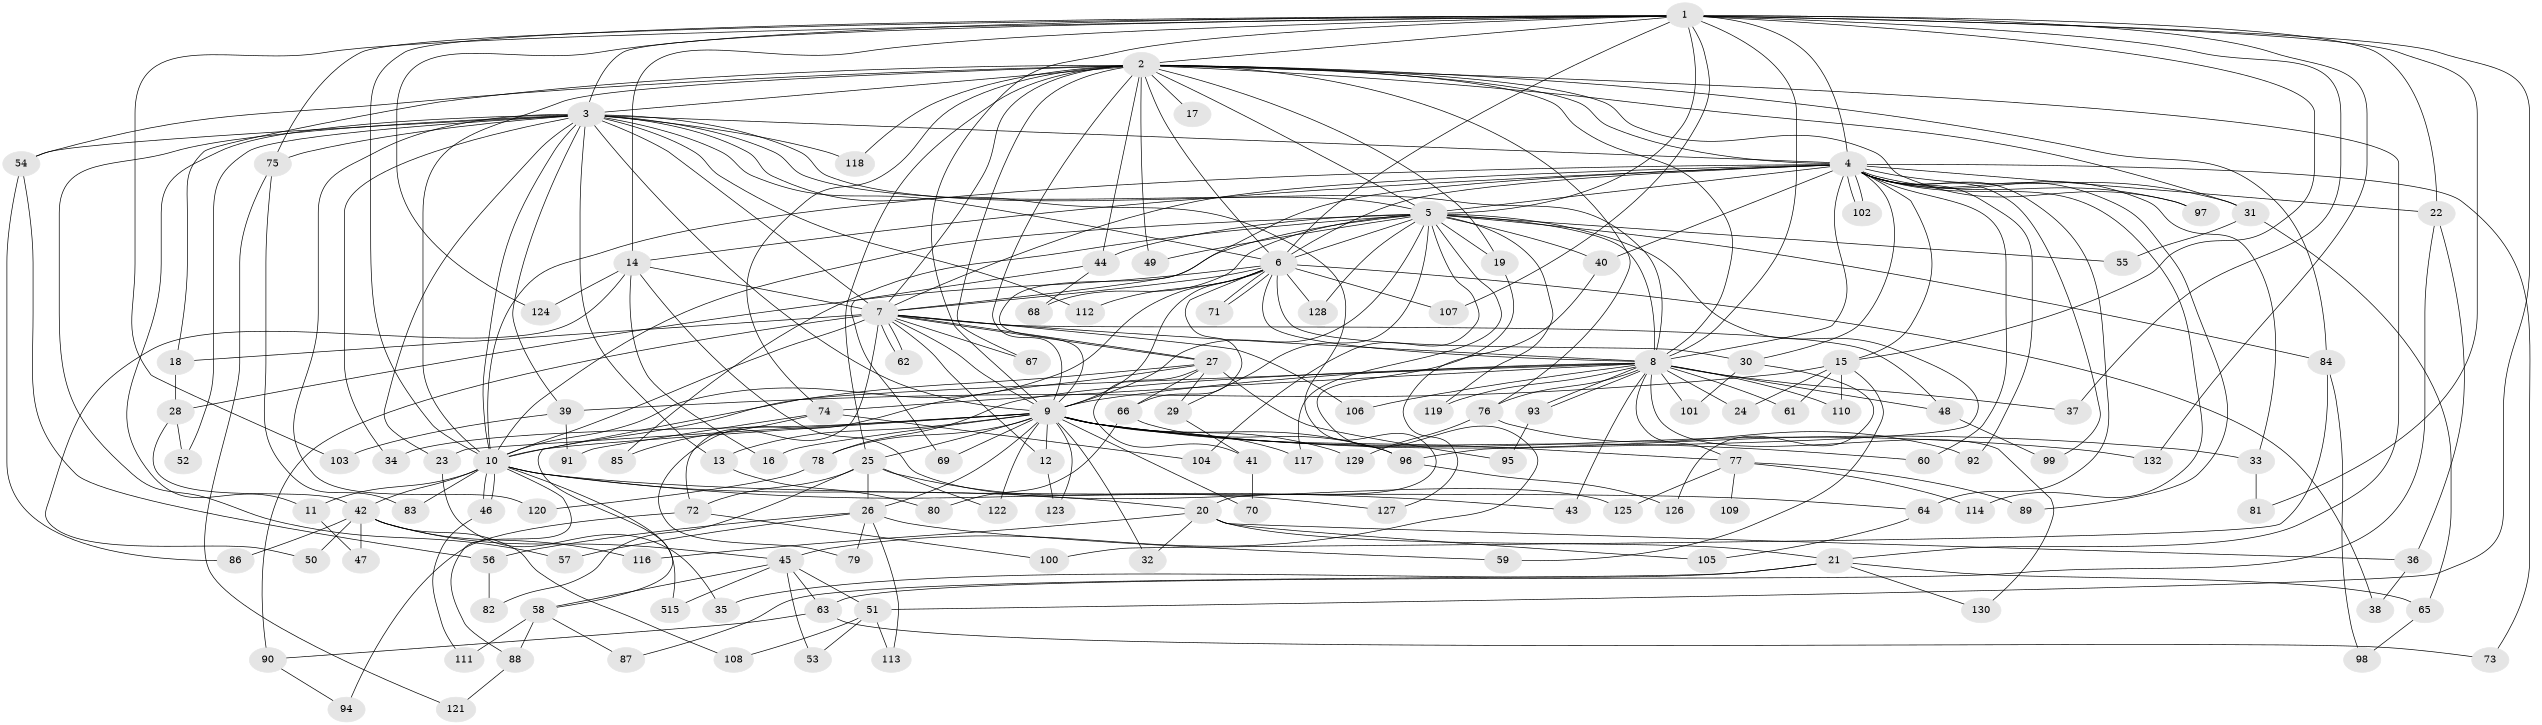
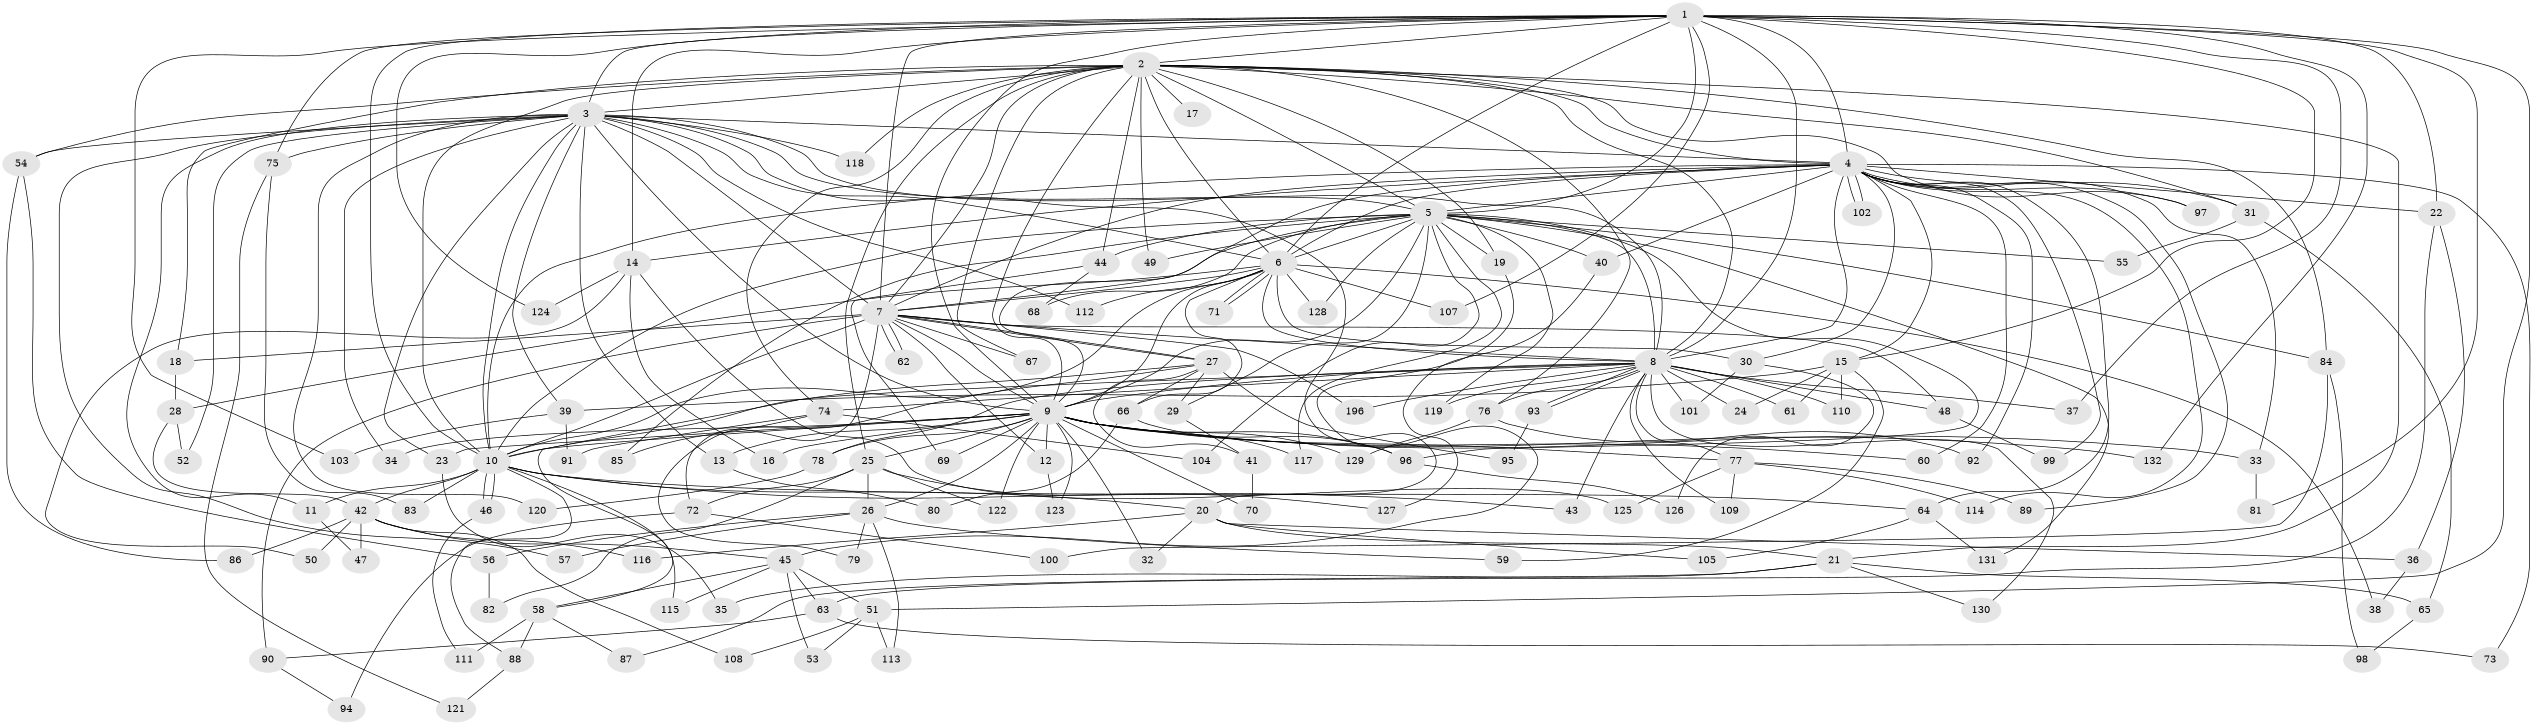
(767, 290) -> (912, 52)
(1355, 412) -> (1355, 412)
none -> (1649, 450)
none -> (1987, 561)
(670, 610) -> (670, 610)
